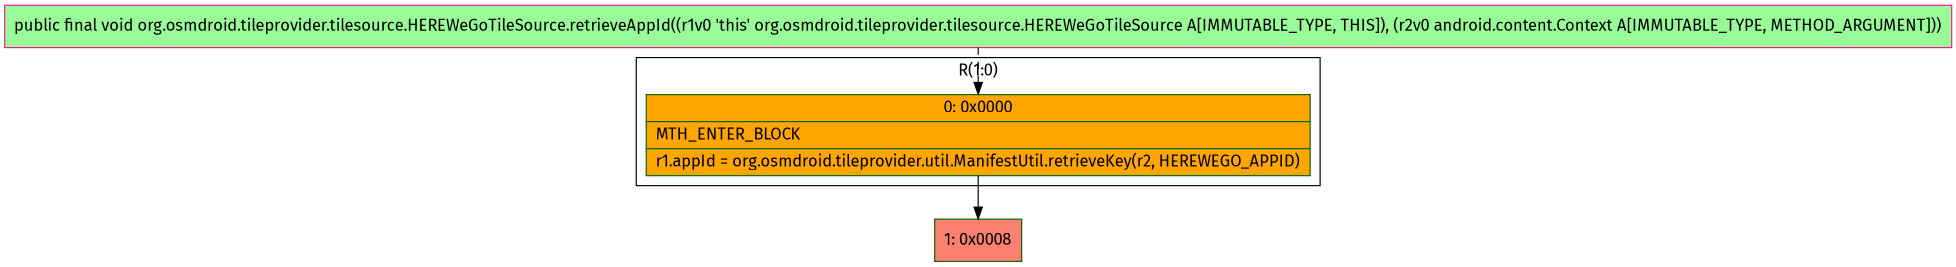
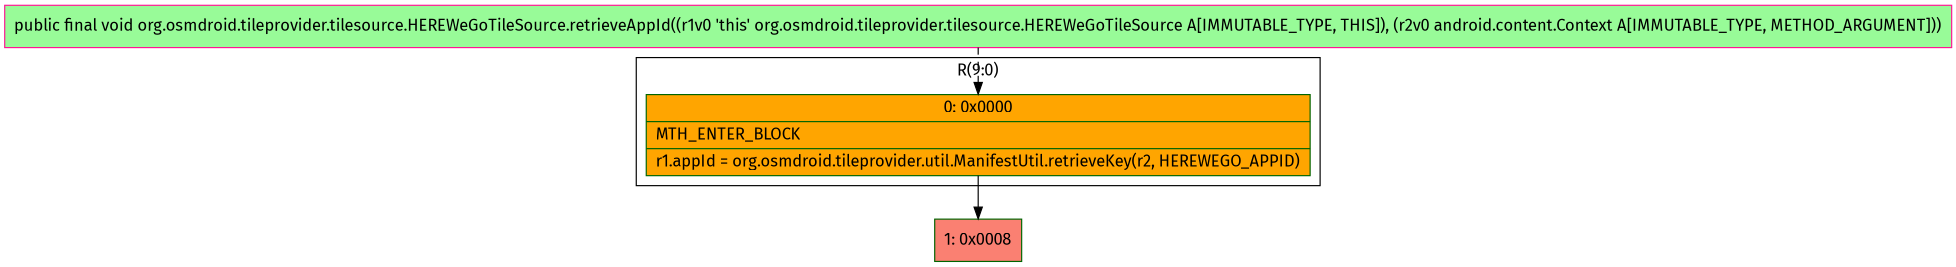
(978, 71) -> (978, 71)
